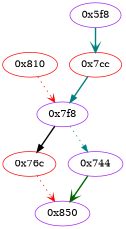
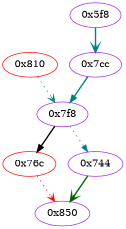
(96, 65) -> (96, 65)
(44, 87) -> (44, 87)
